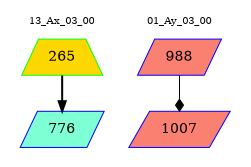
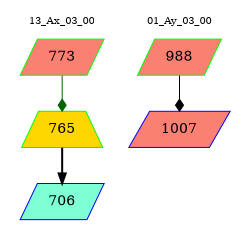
(62, 57) -> (62, 129)
none -> (62, 57)
(179, 57) -> (179, 57)
(62, 129) -> (62, 202)
